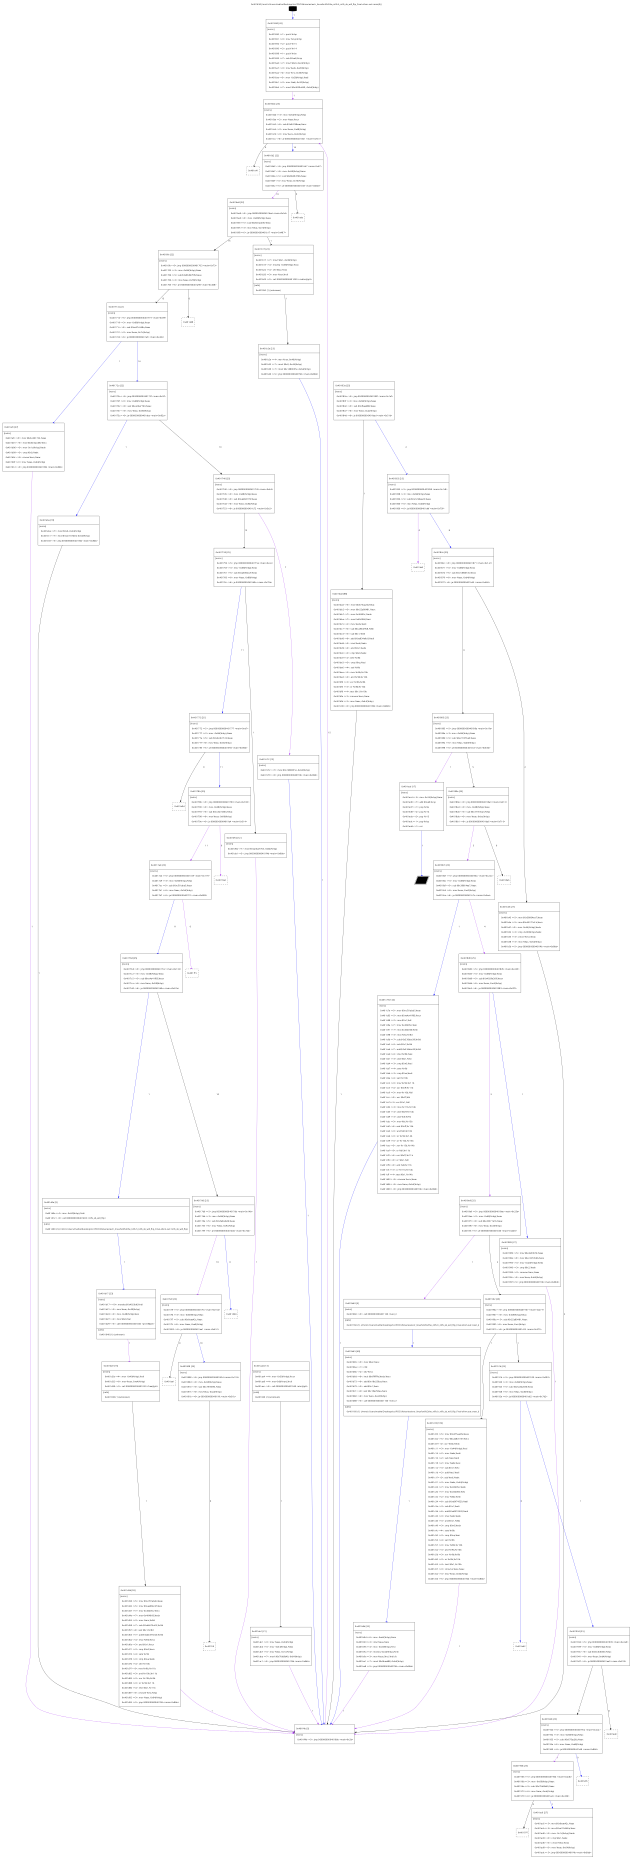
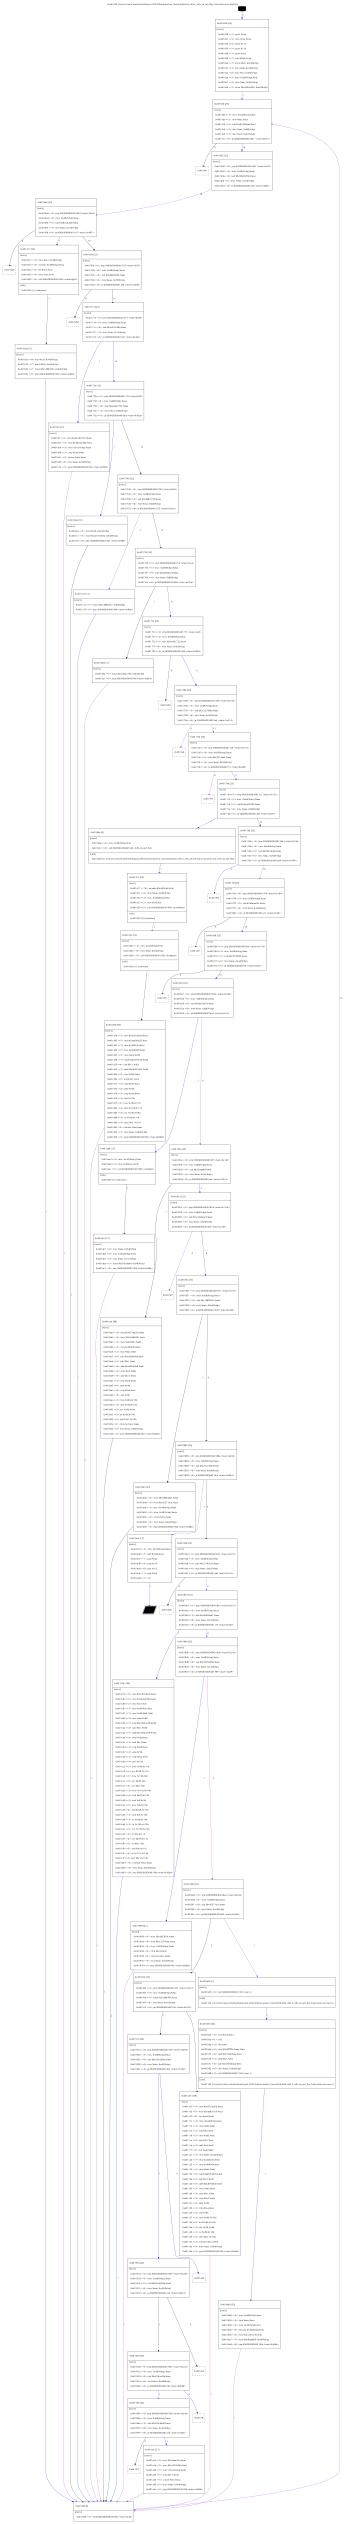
(296, 201) -> (18, 244)
(88, 382) -> (83, 380)
none -> (202, 998)
none -> (136, 2497)
